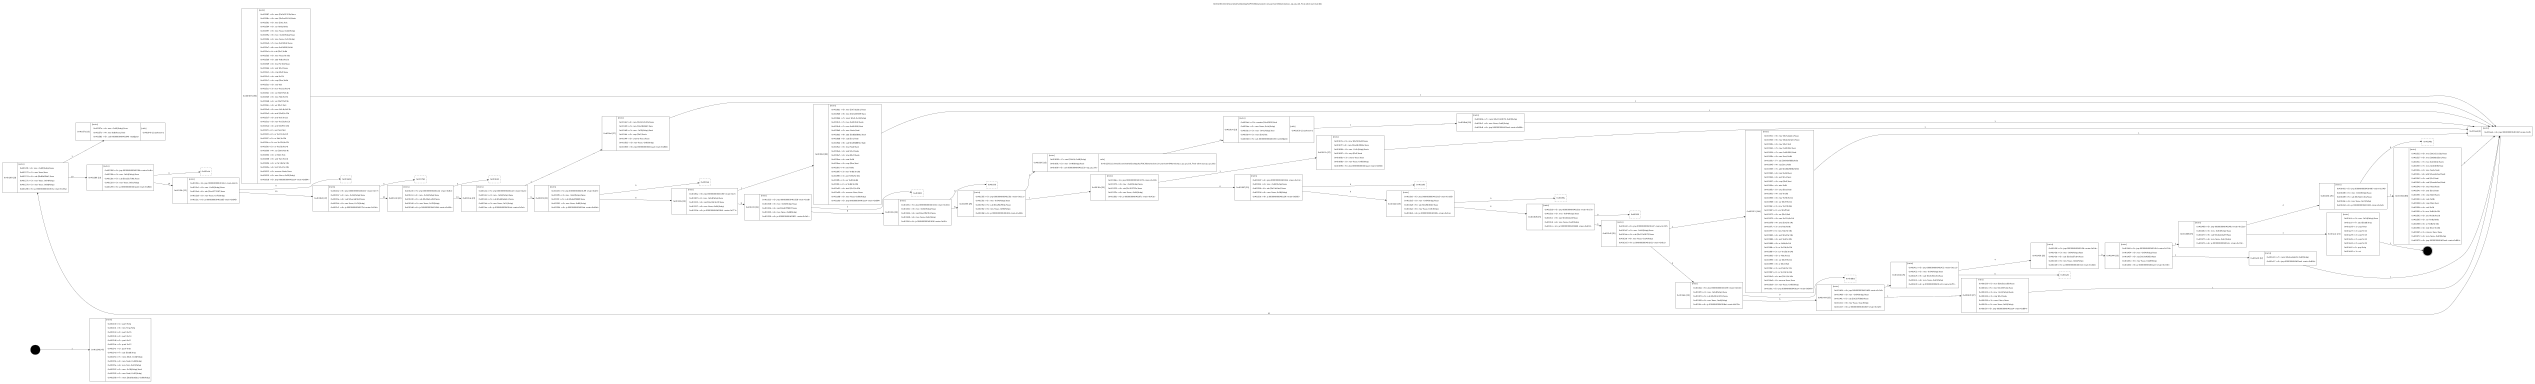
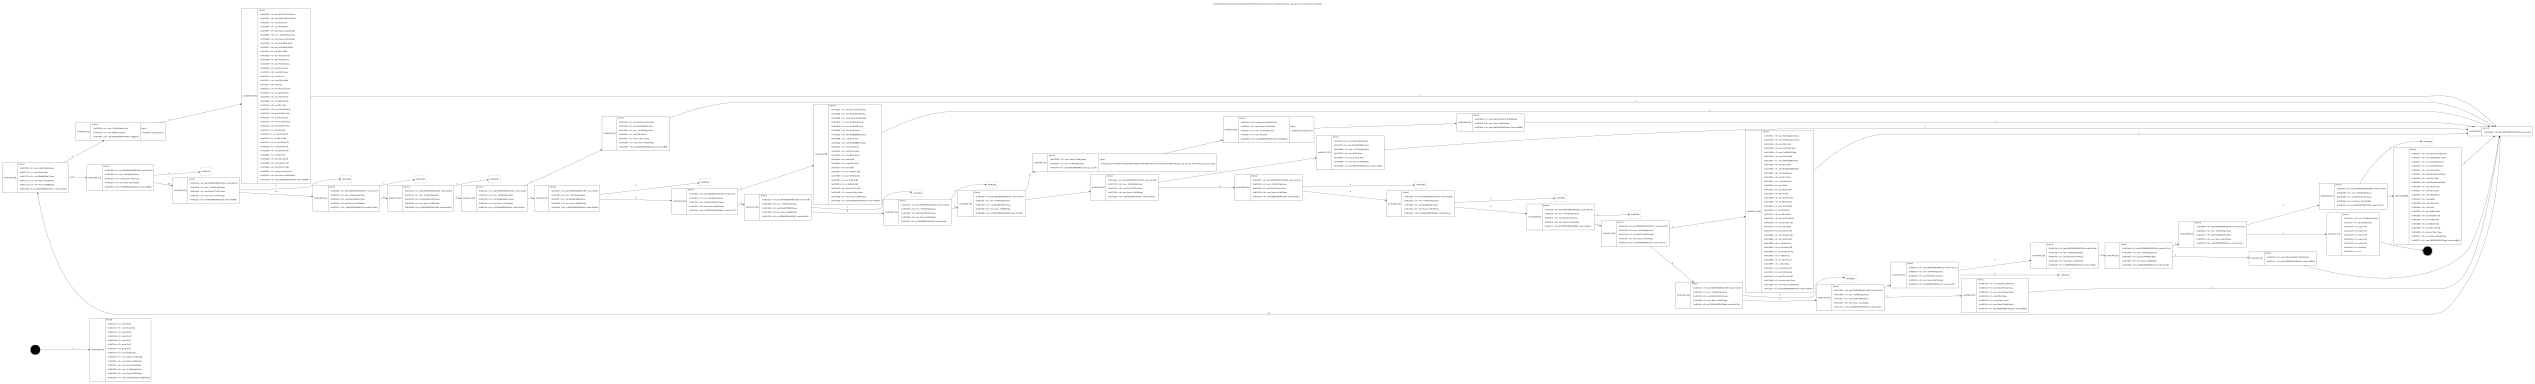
none -> (200, 114)
